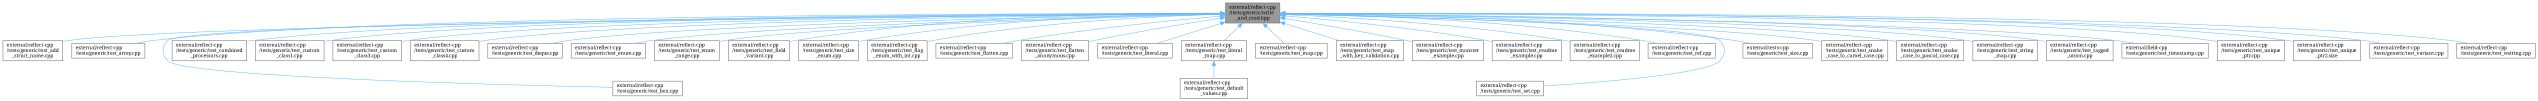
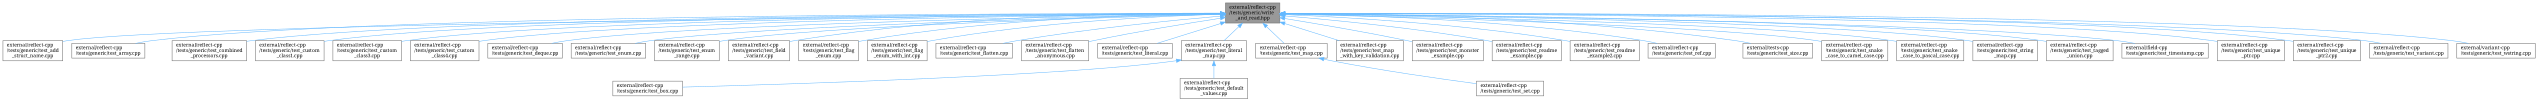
(1724, 50) -> (1400, 73)
(829, 51) -> (829, 51)
(2327, 51) -> (2327, 51)
(2496, 51) -> (2496, 51)
(163, 52) -> (930, 78)
